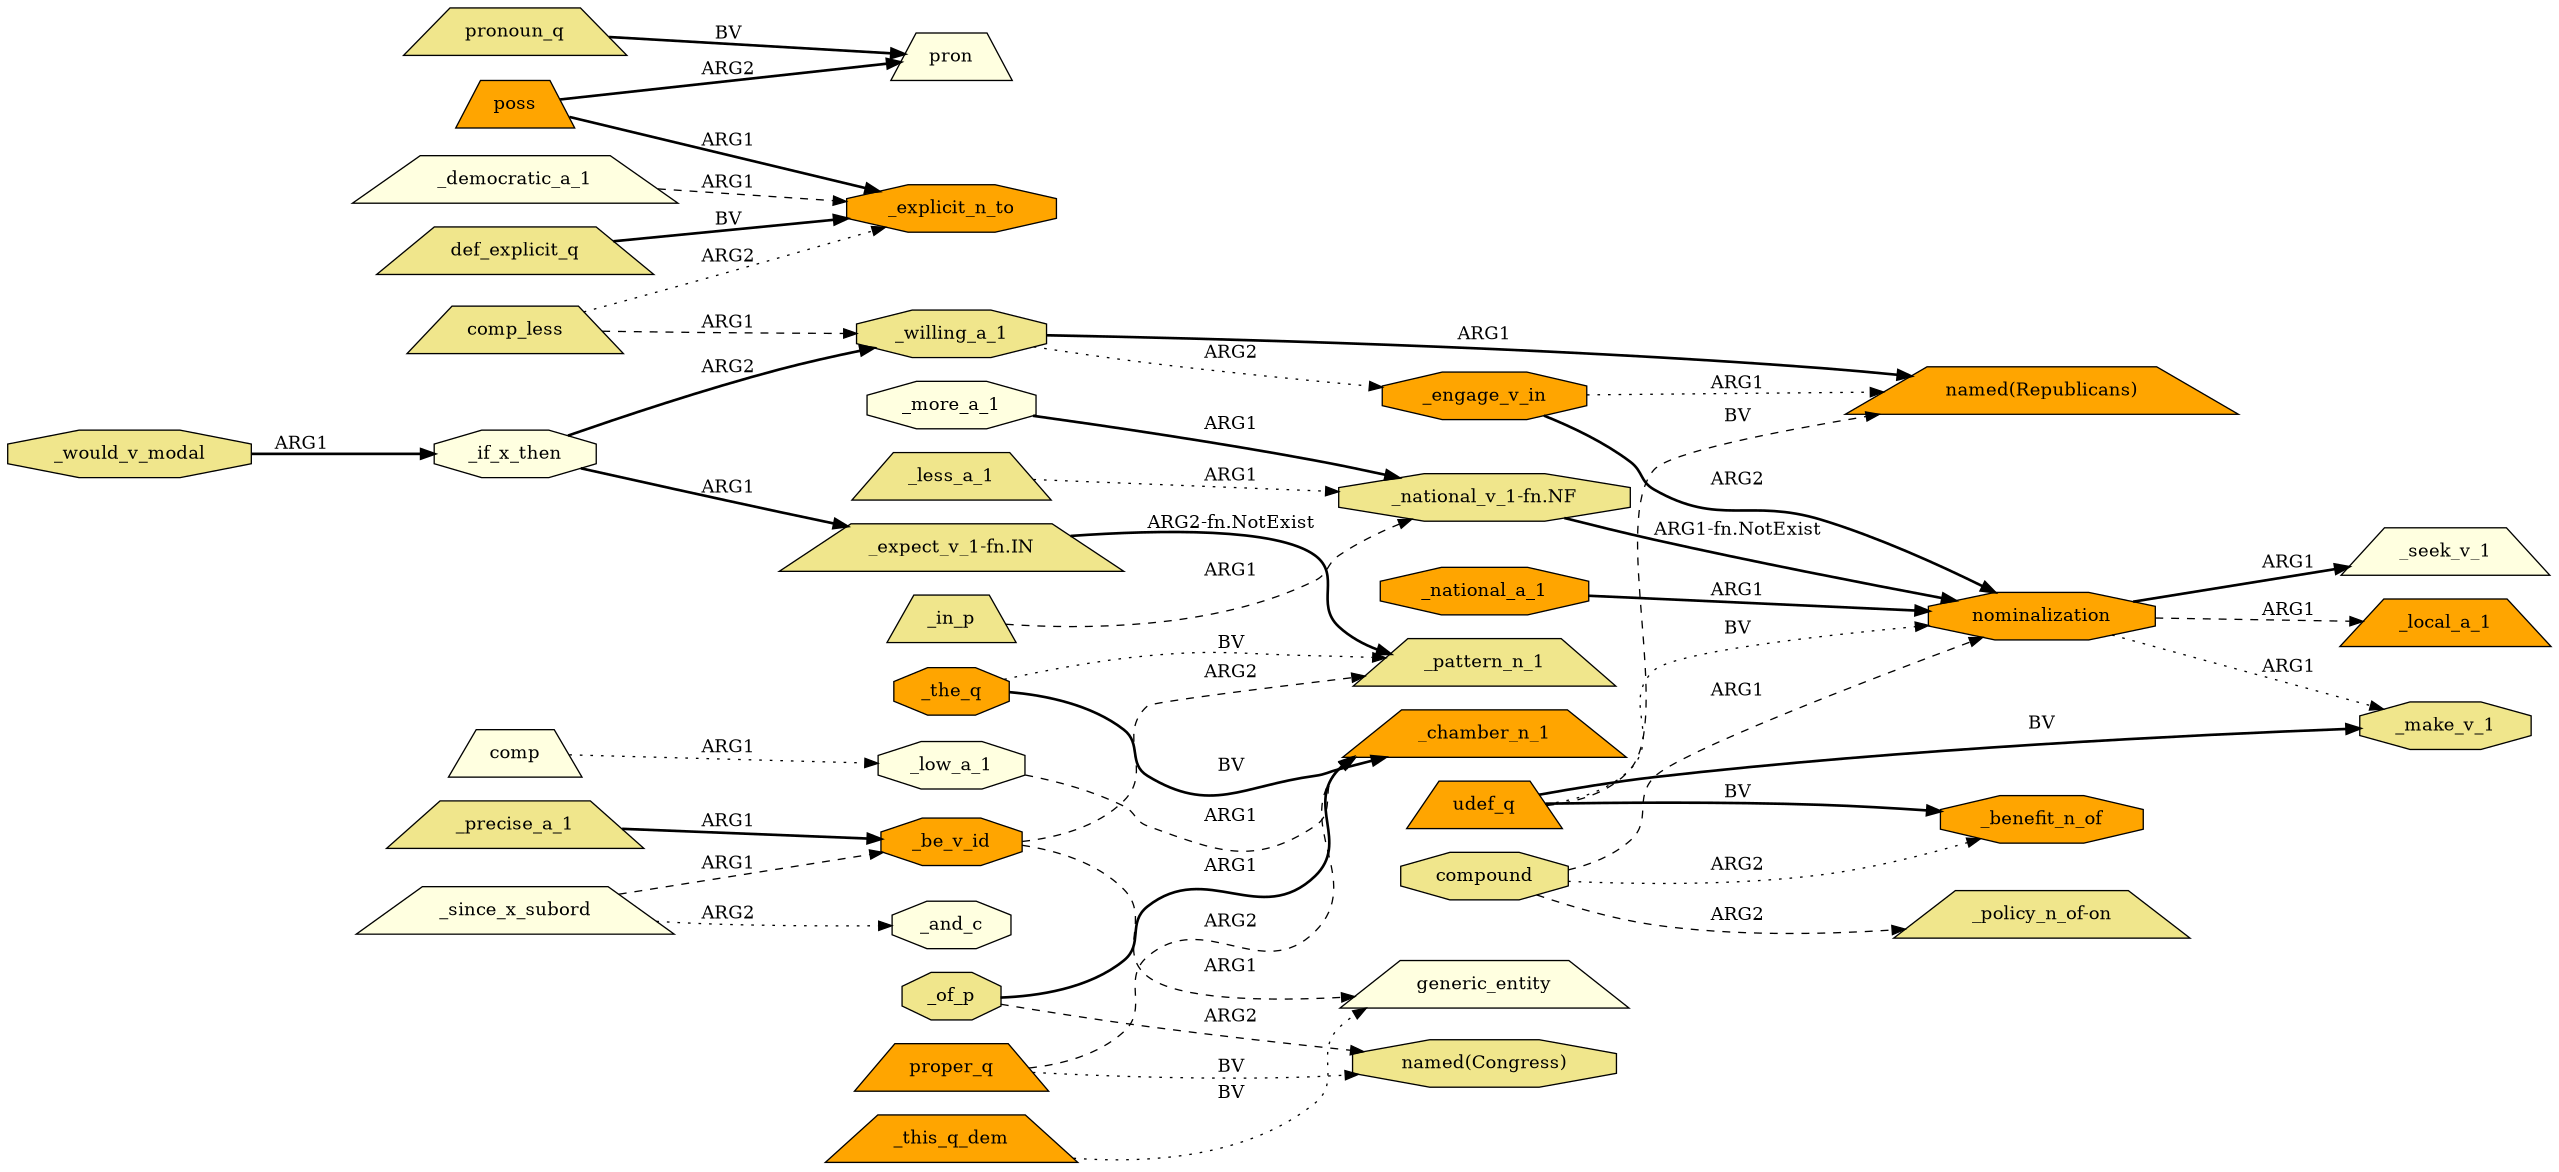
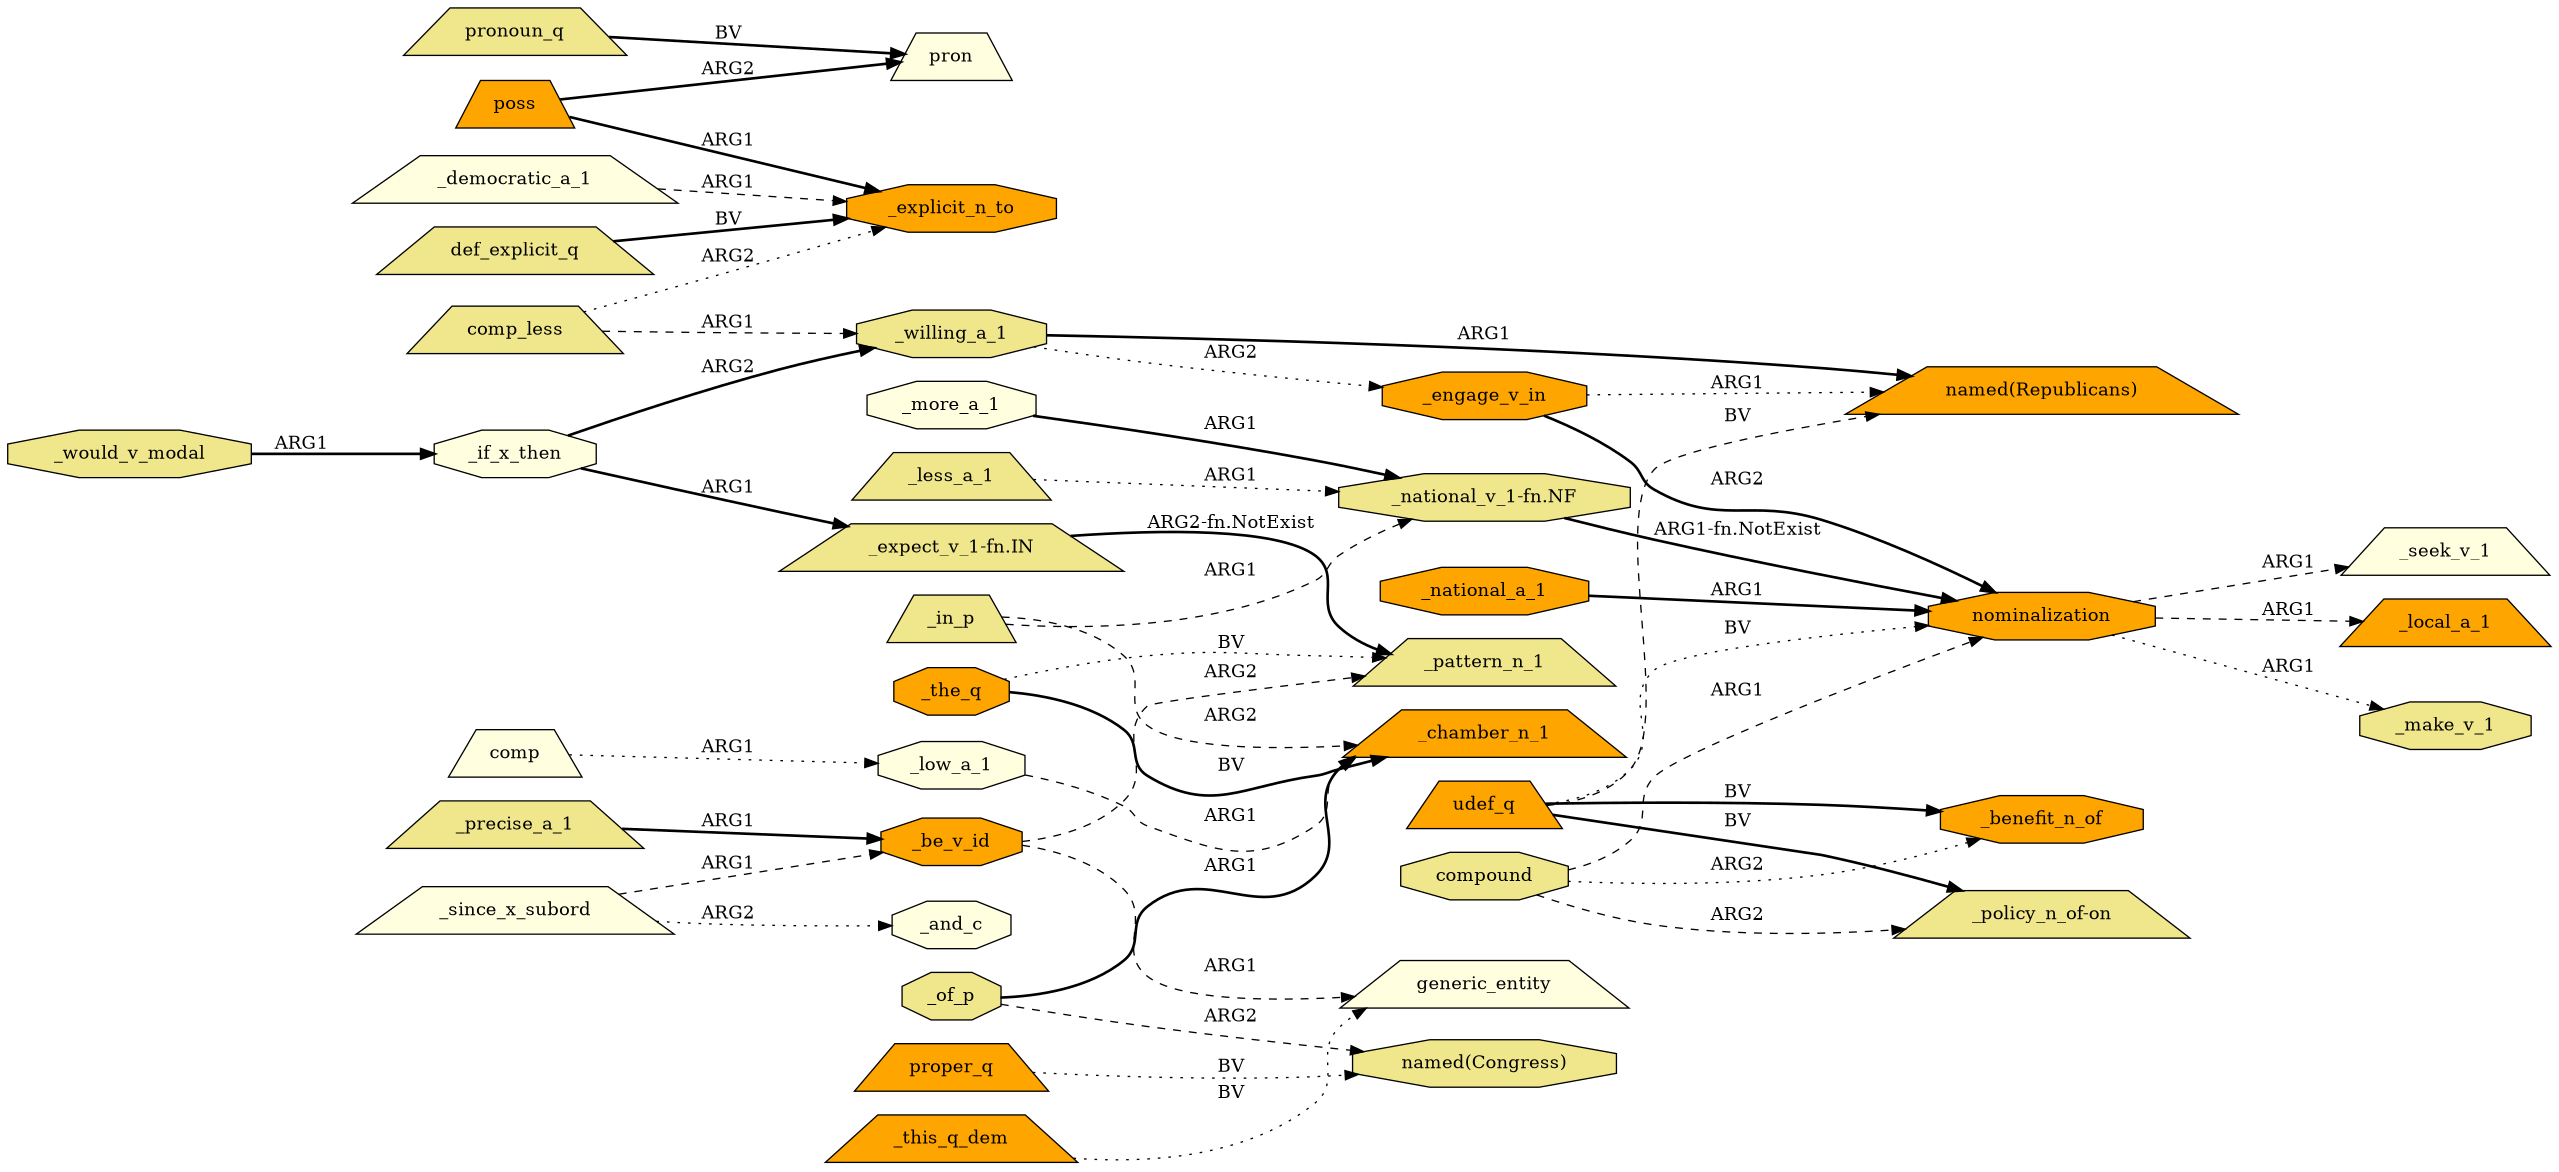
(2234, 585) -> (2234, 585)
(1942, 751) -> (1752, 845)
(1228, 945) -> (1153, 729)
